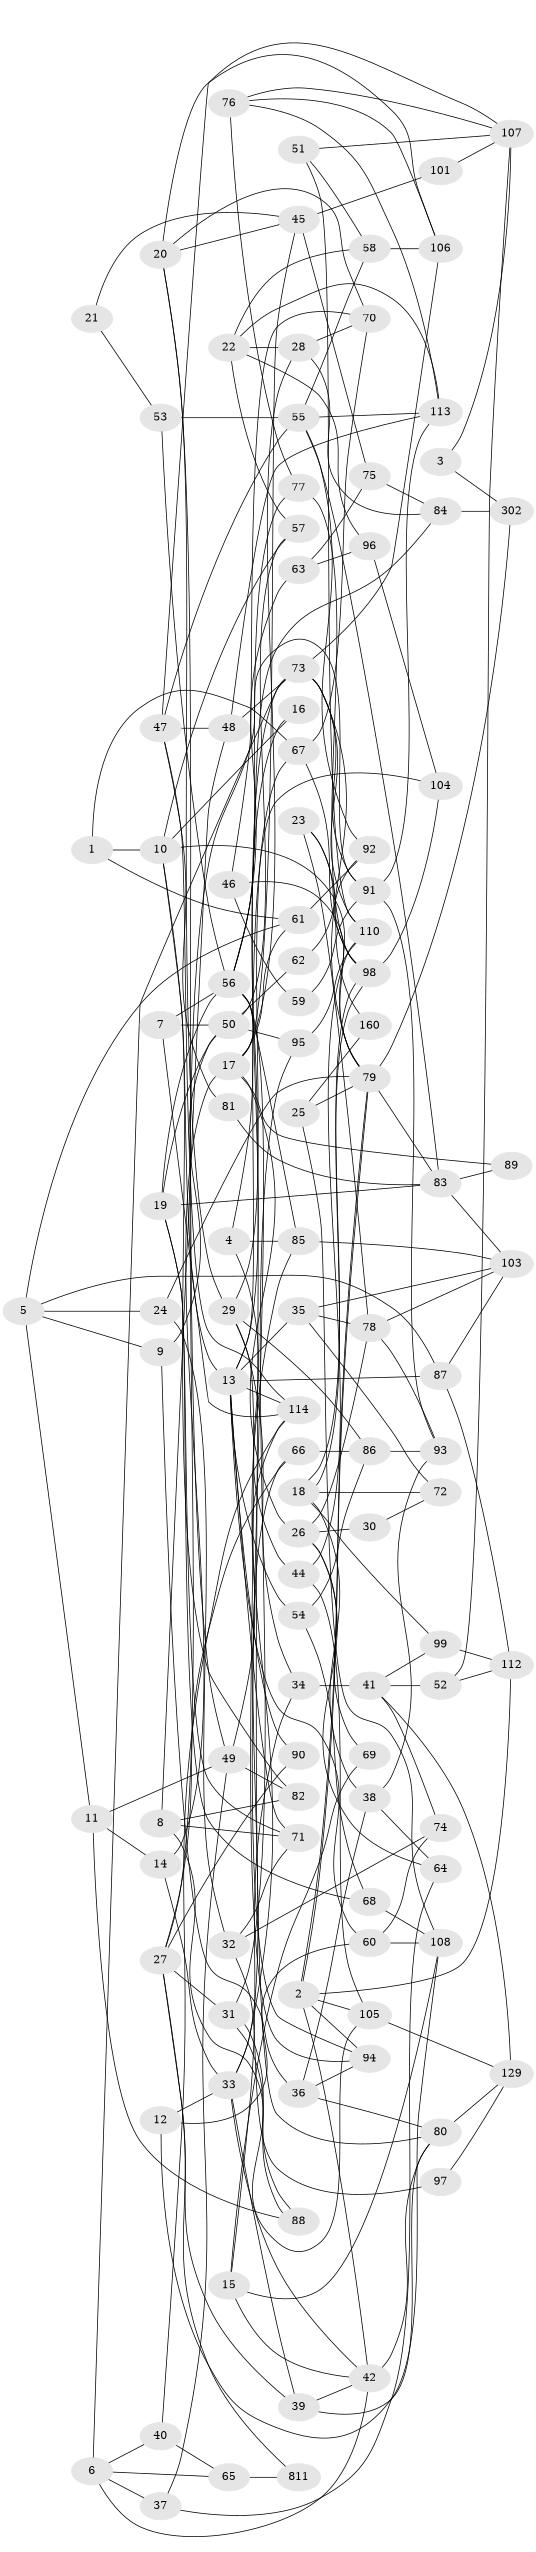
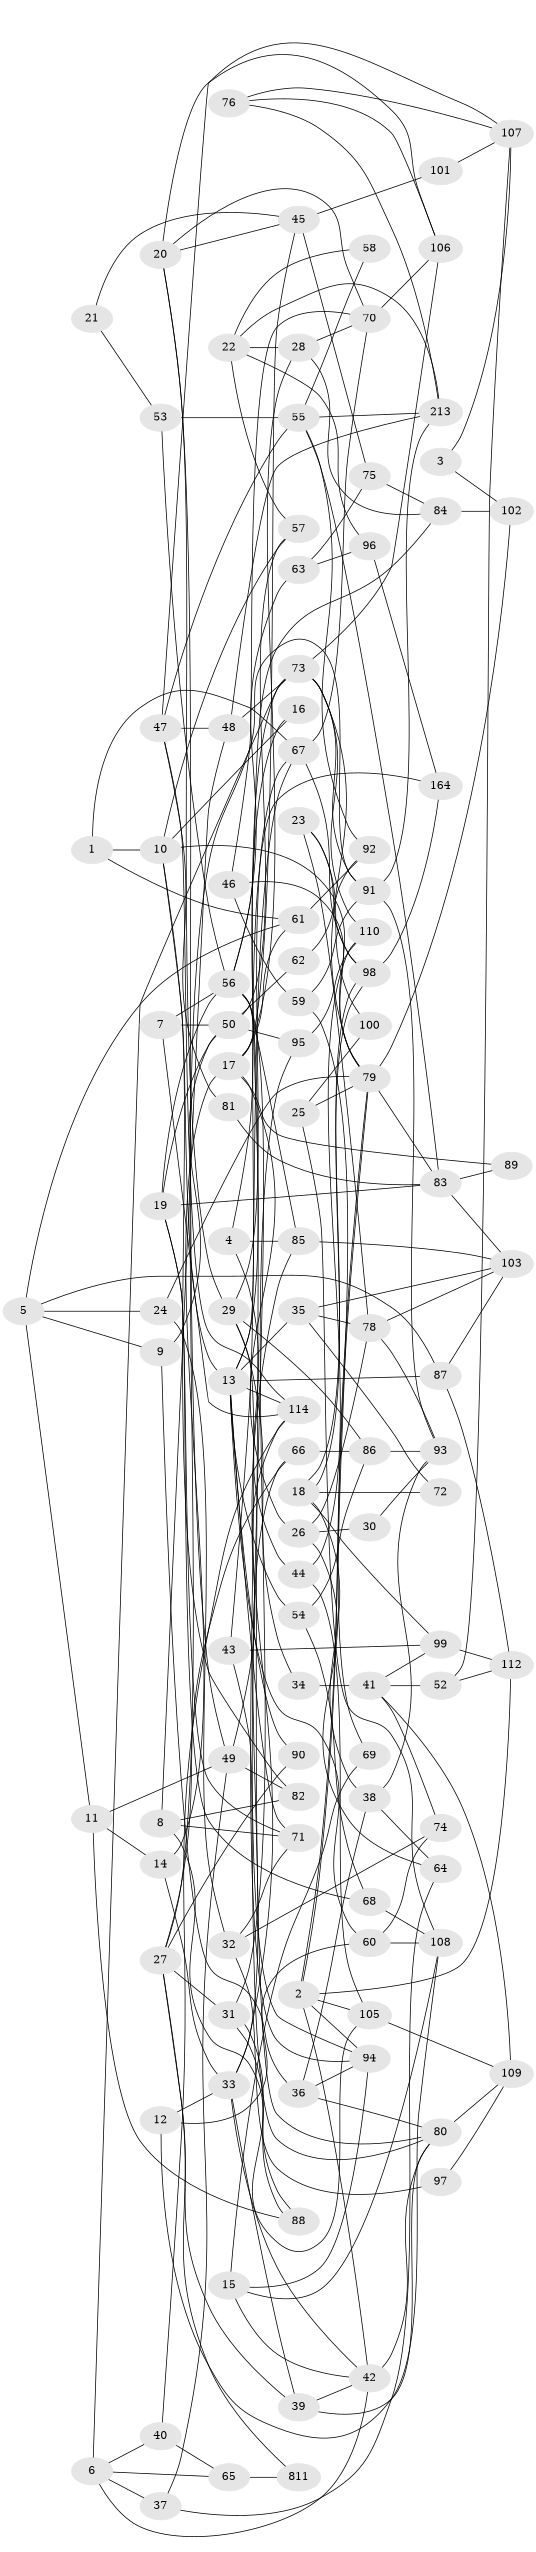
(299, 150) -> none
(405, 249) -> (405, 284)
(441, 412) -> (441, 412)
(299, 488) -> none
(512, 511) -> (512, 511)
(441, 786) -> (441, 786)
(370, 1026) -> (370, 1026)
(399, 1513) -> (405, 1487)
(335, 1644) -> (347, 1229)
none -> (229, 1651)
(255, 1983) -> (342, 2223)
(512, 2074) -> (512, 2074)
